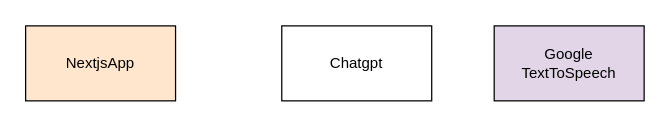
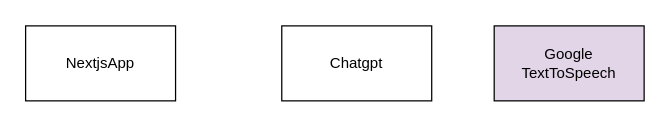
(101, 63) -> (101, 63)
